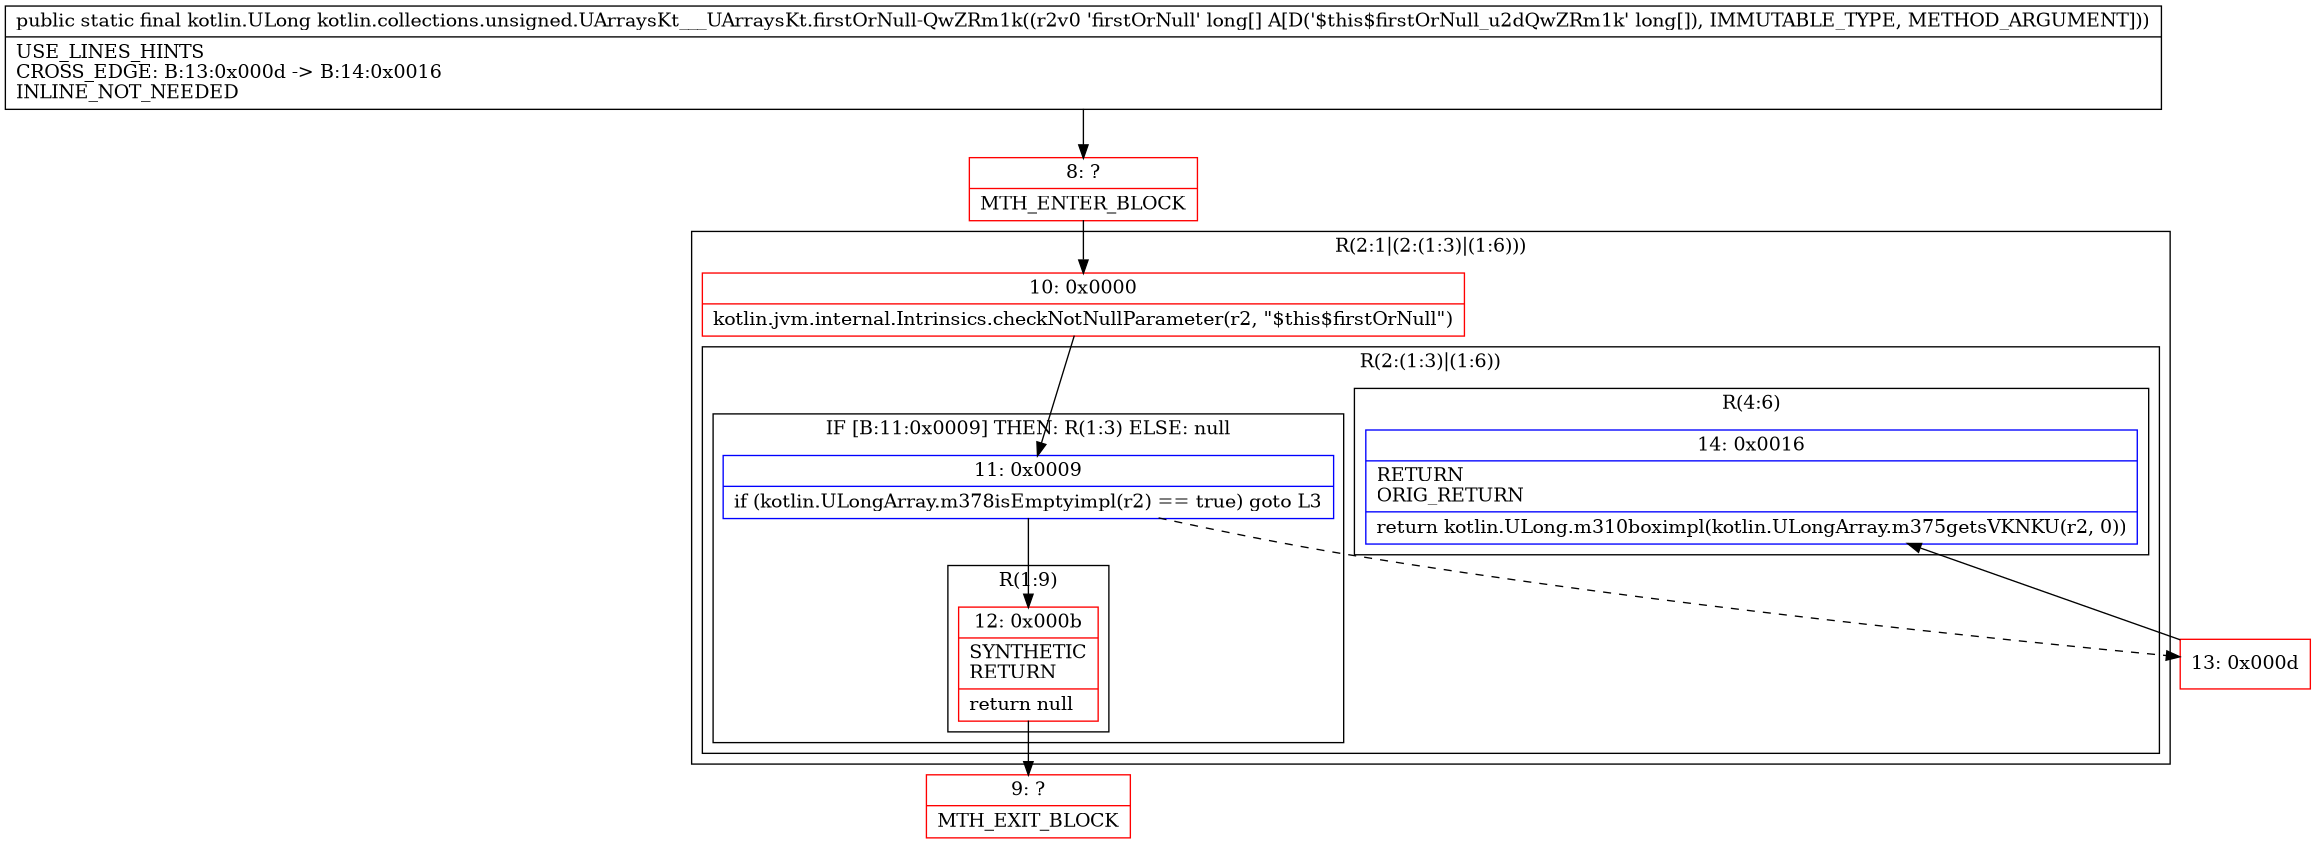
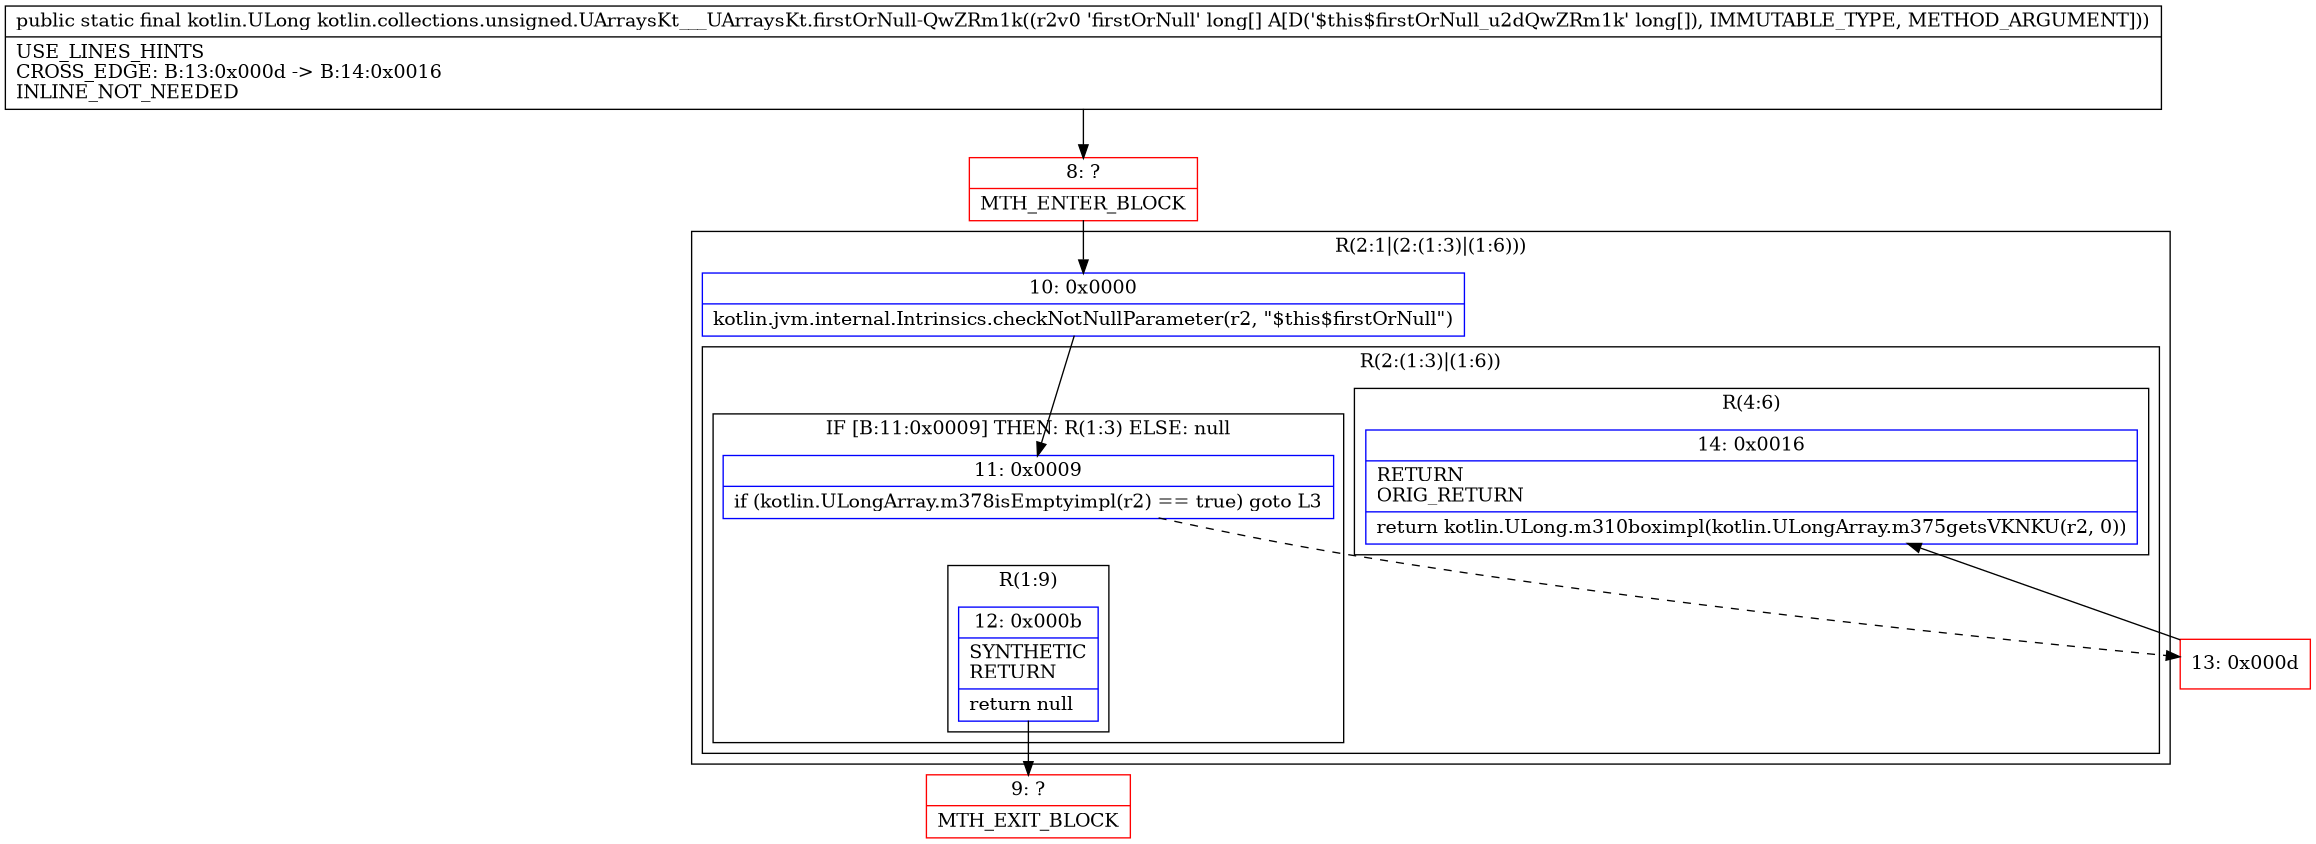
(1083, 305) -> (1083, 305)
(1028, 556) -> none
(1028, 664) -> (1028, 664)
